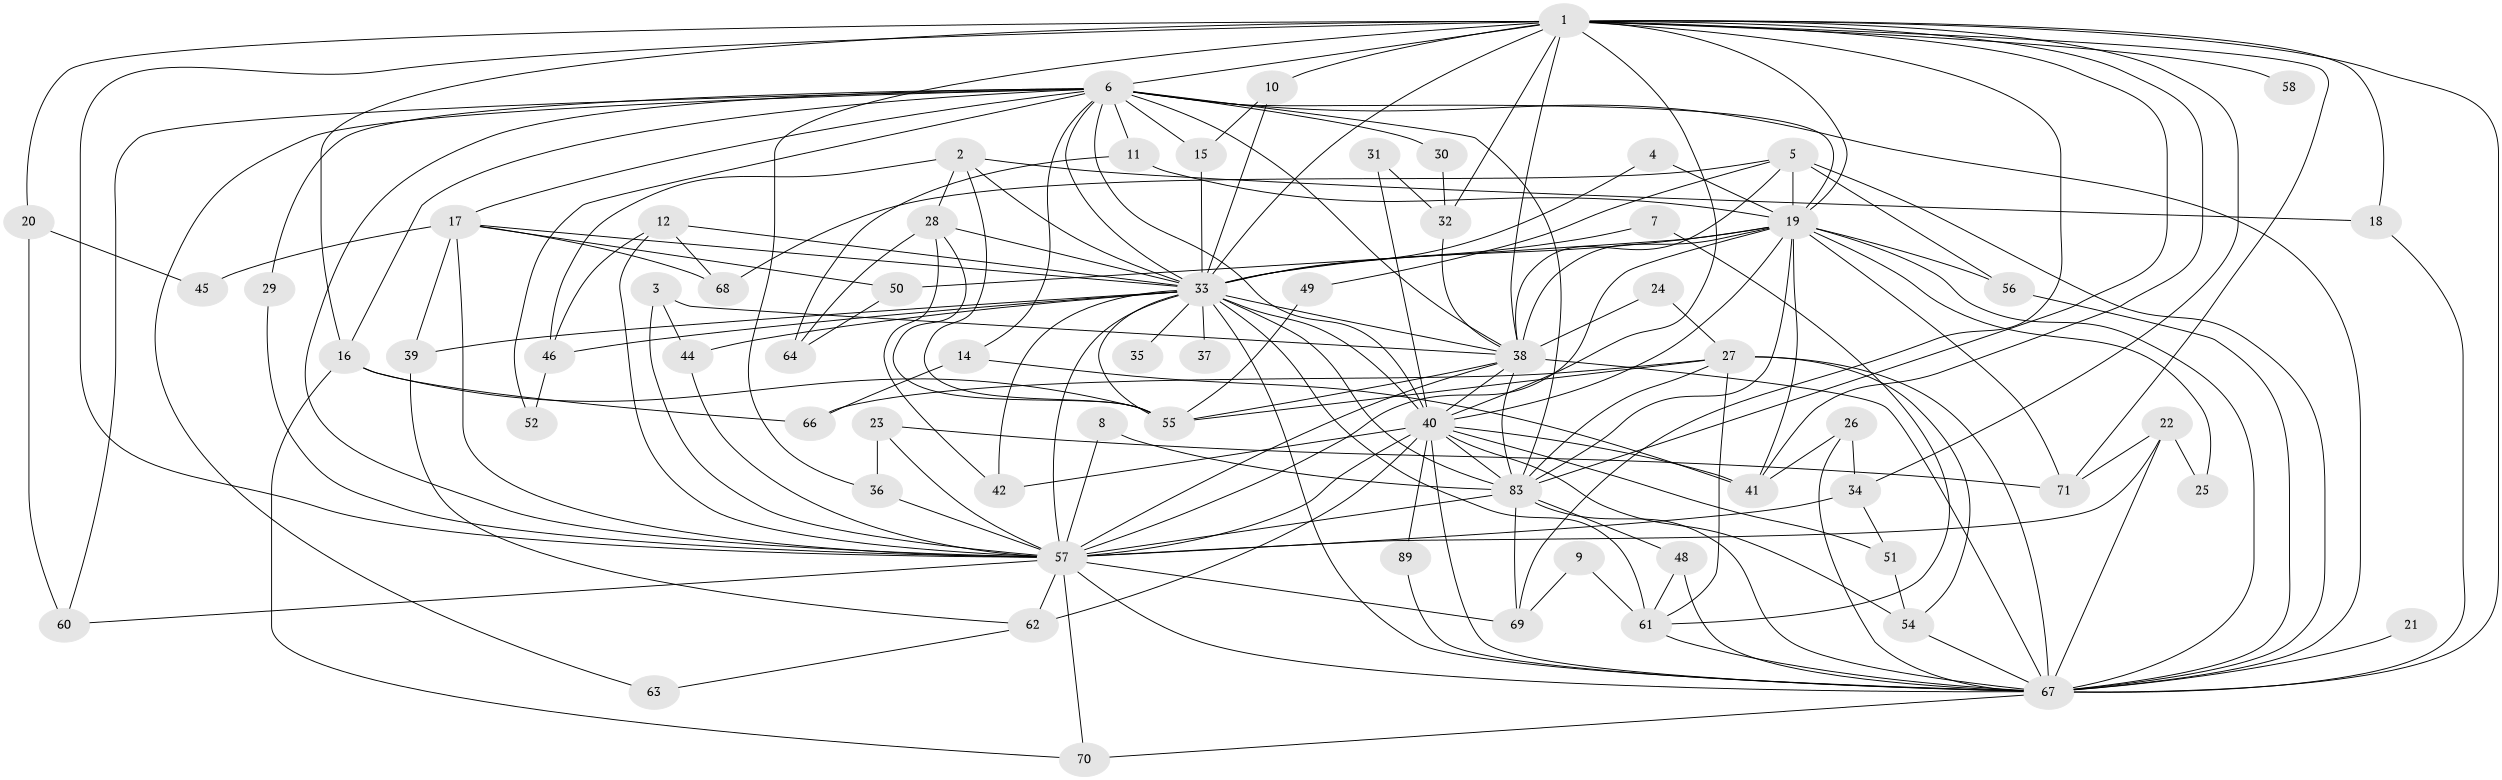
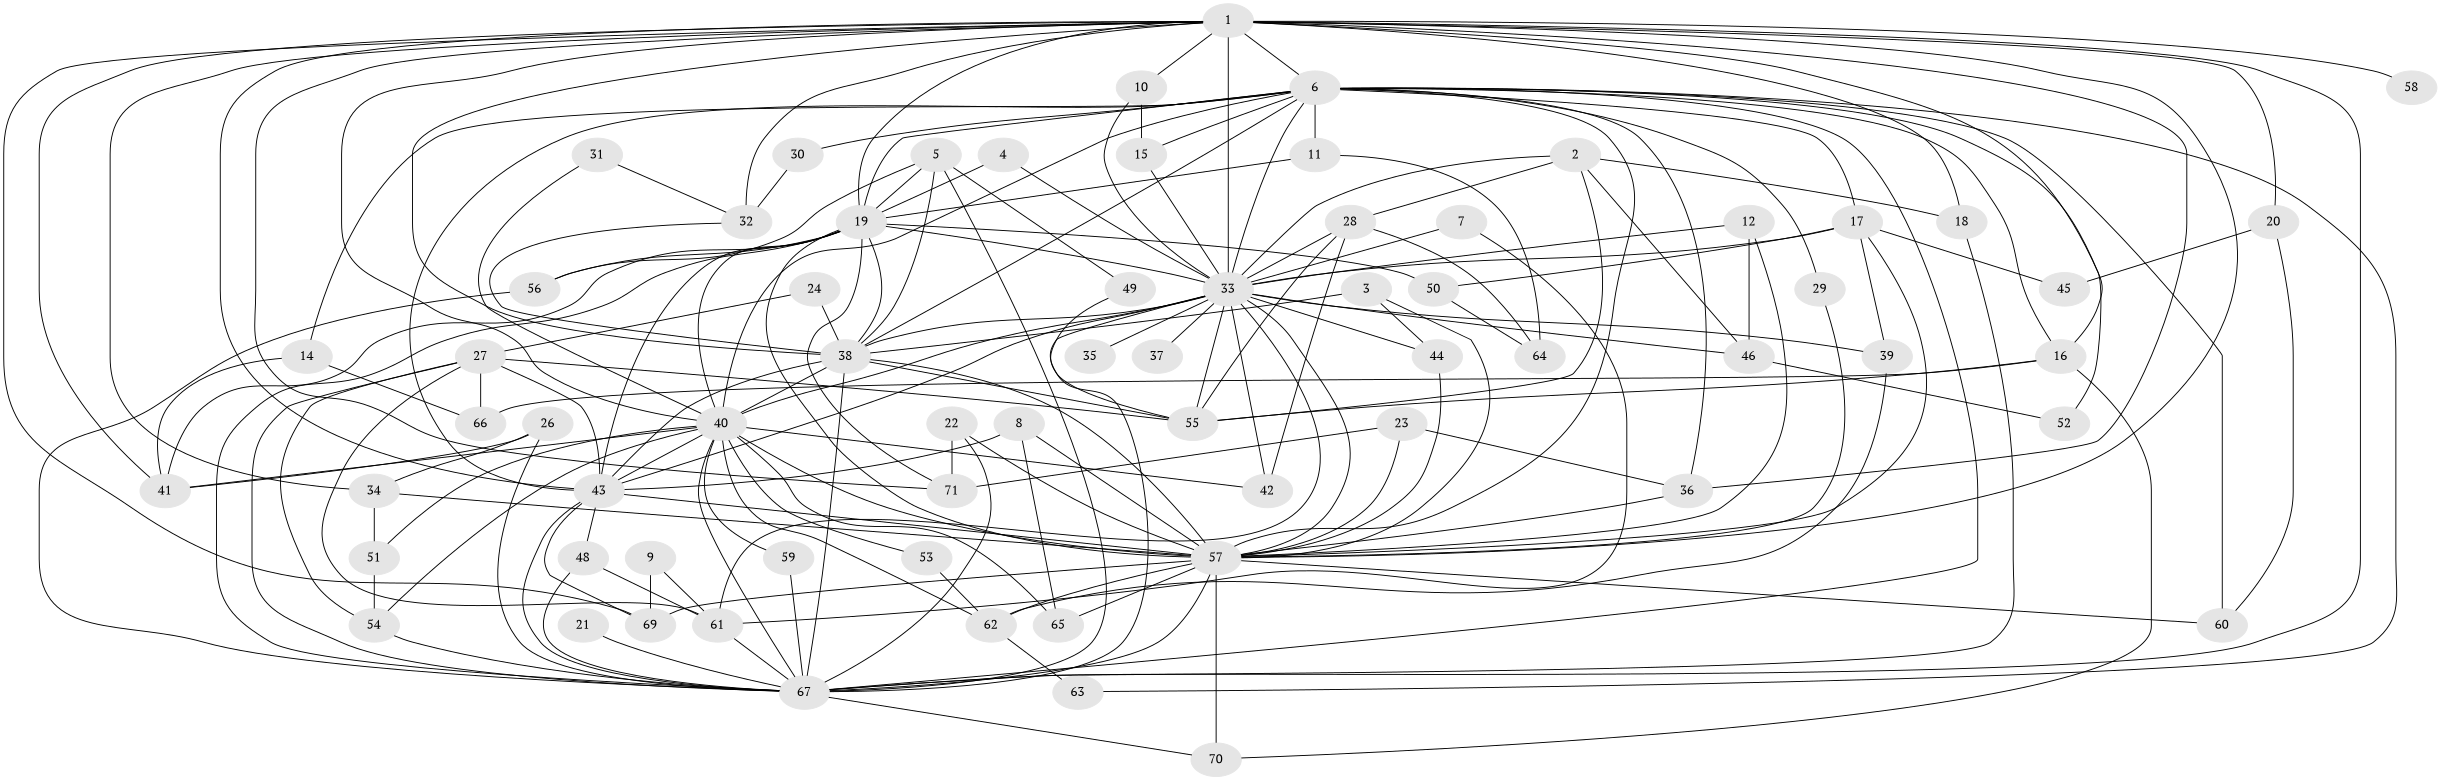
none -> (1654, 156)
(723, 289) -> none
(1517, 491) -> (599, 491)
(2203, 491) -> none
none -> (927, 558)
(1406, 558) -> (789, 558)
none -> (1058, 625)
